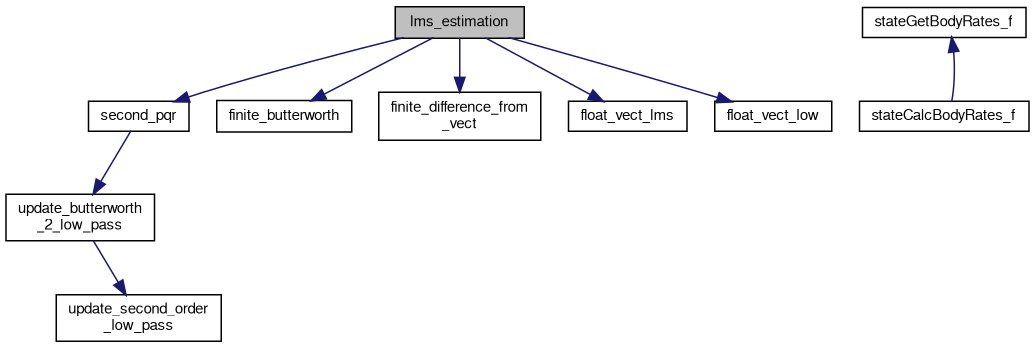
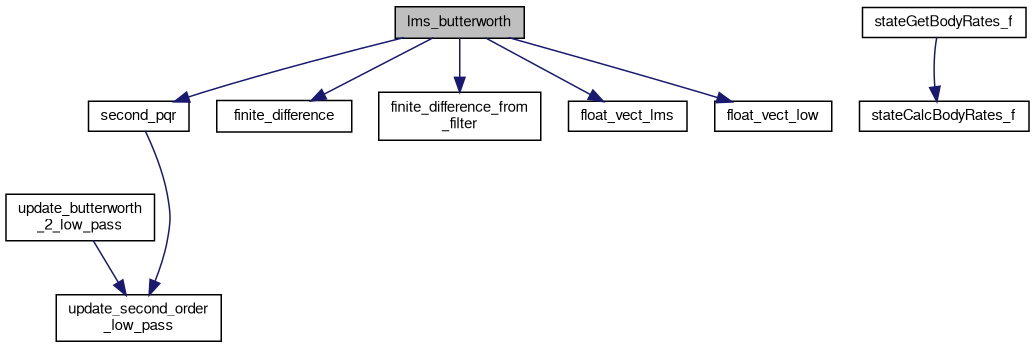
(460, 22) -> (460, 22)
(954, 77) -> (934, 62)
(284, 116) -> (284, 116)
(460, 116) -> (460, 116)
(116, 156) -> (169, 205)
